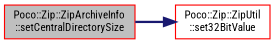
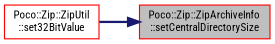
(149, 22) -> (114, 22)
